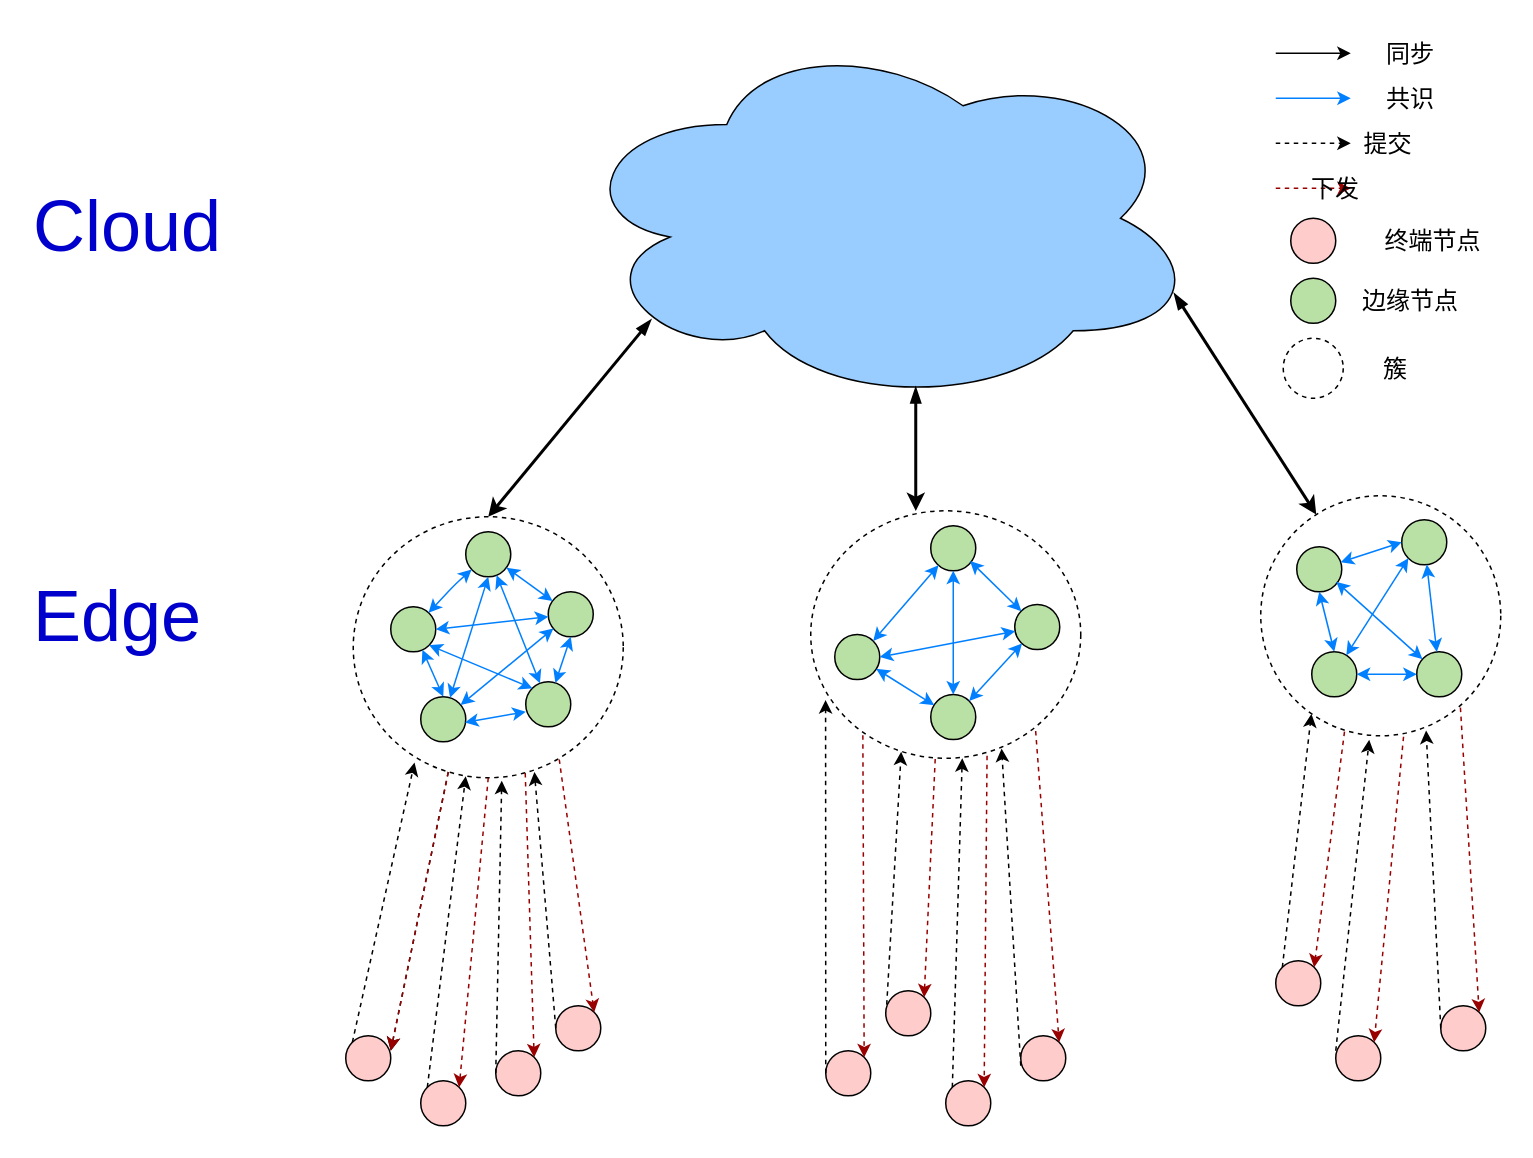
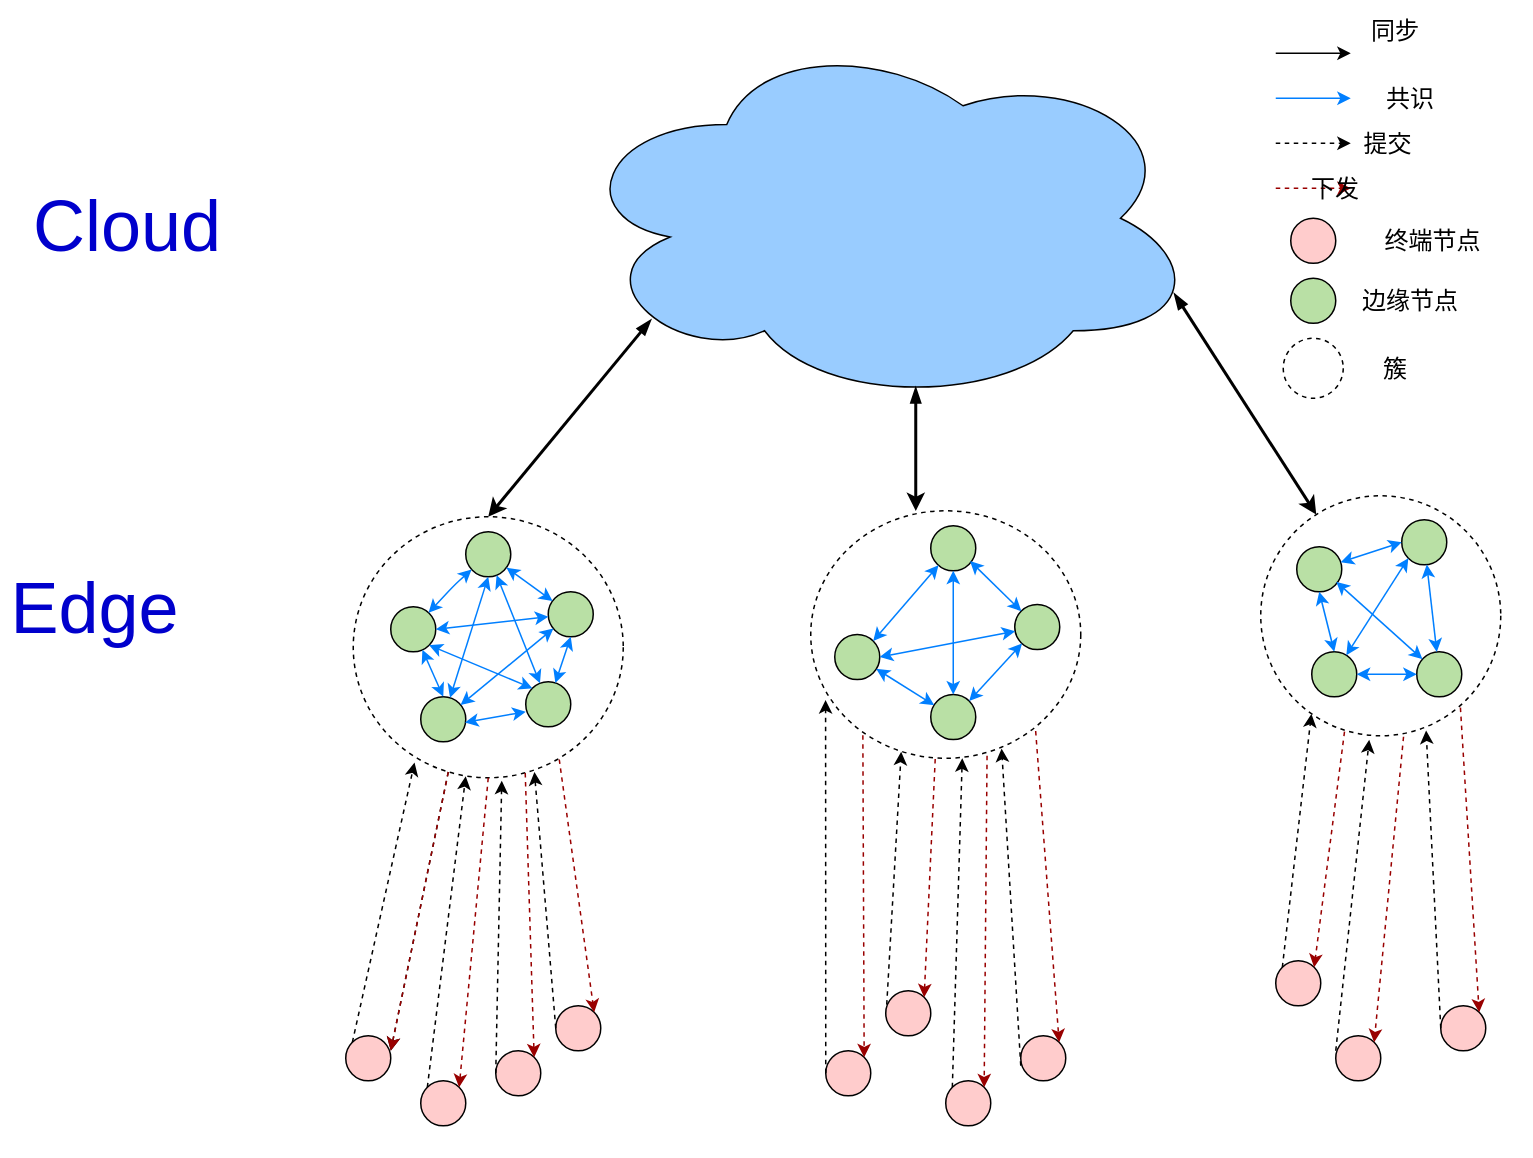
(1411, 53) -> (1396, 31)
(143, 601) -> (121, 593)
